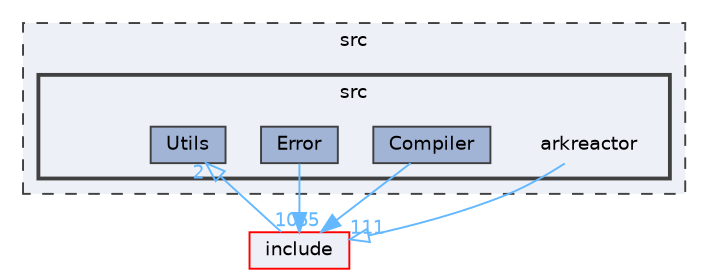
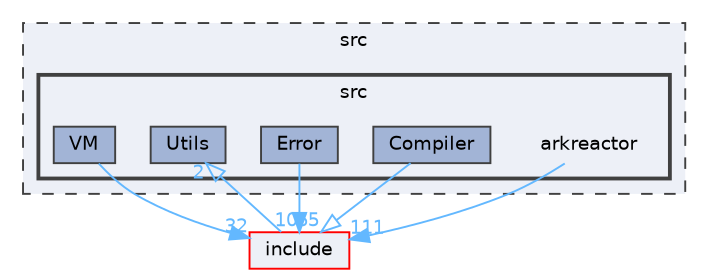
none -> (84, 145)
(355, 206) -> (355, 206)
(470, 208) -> (470, 208)
